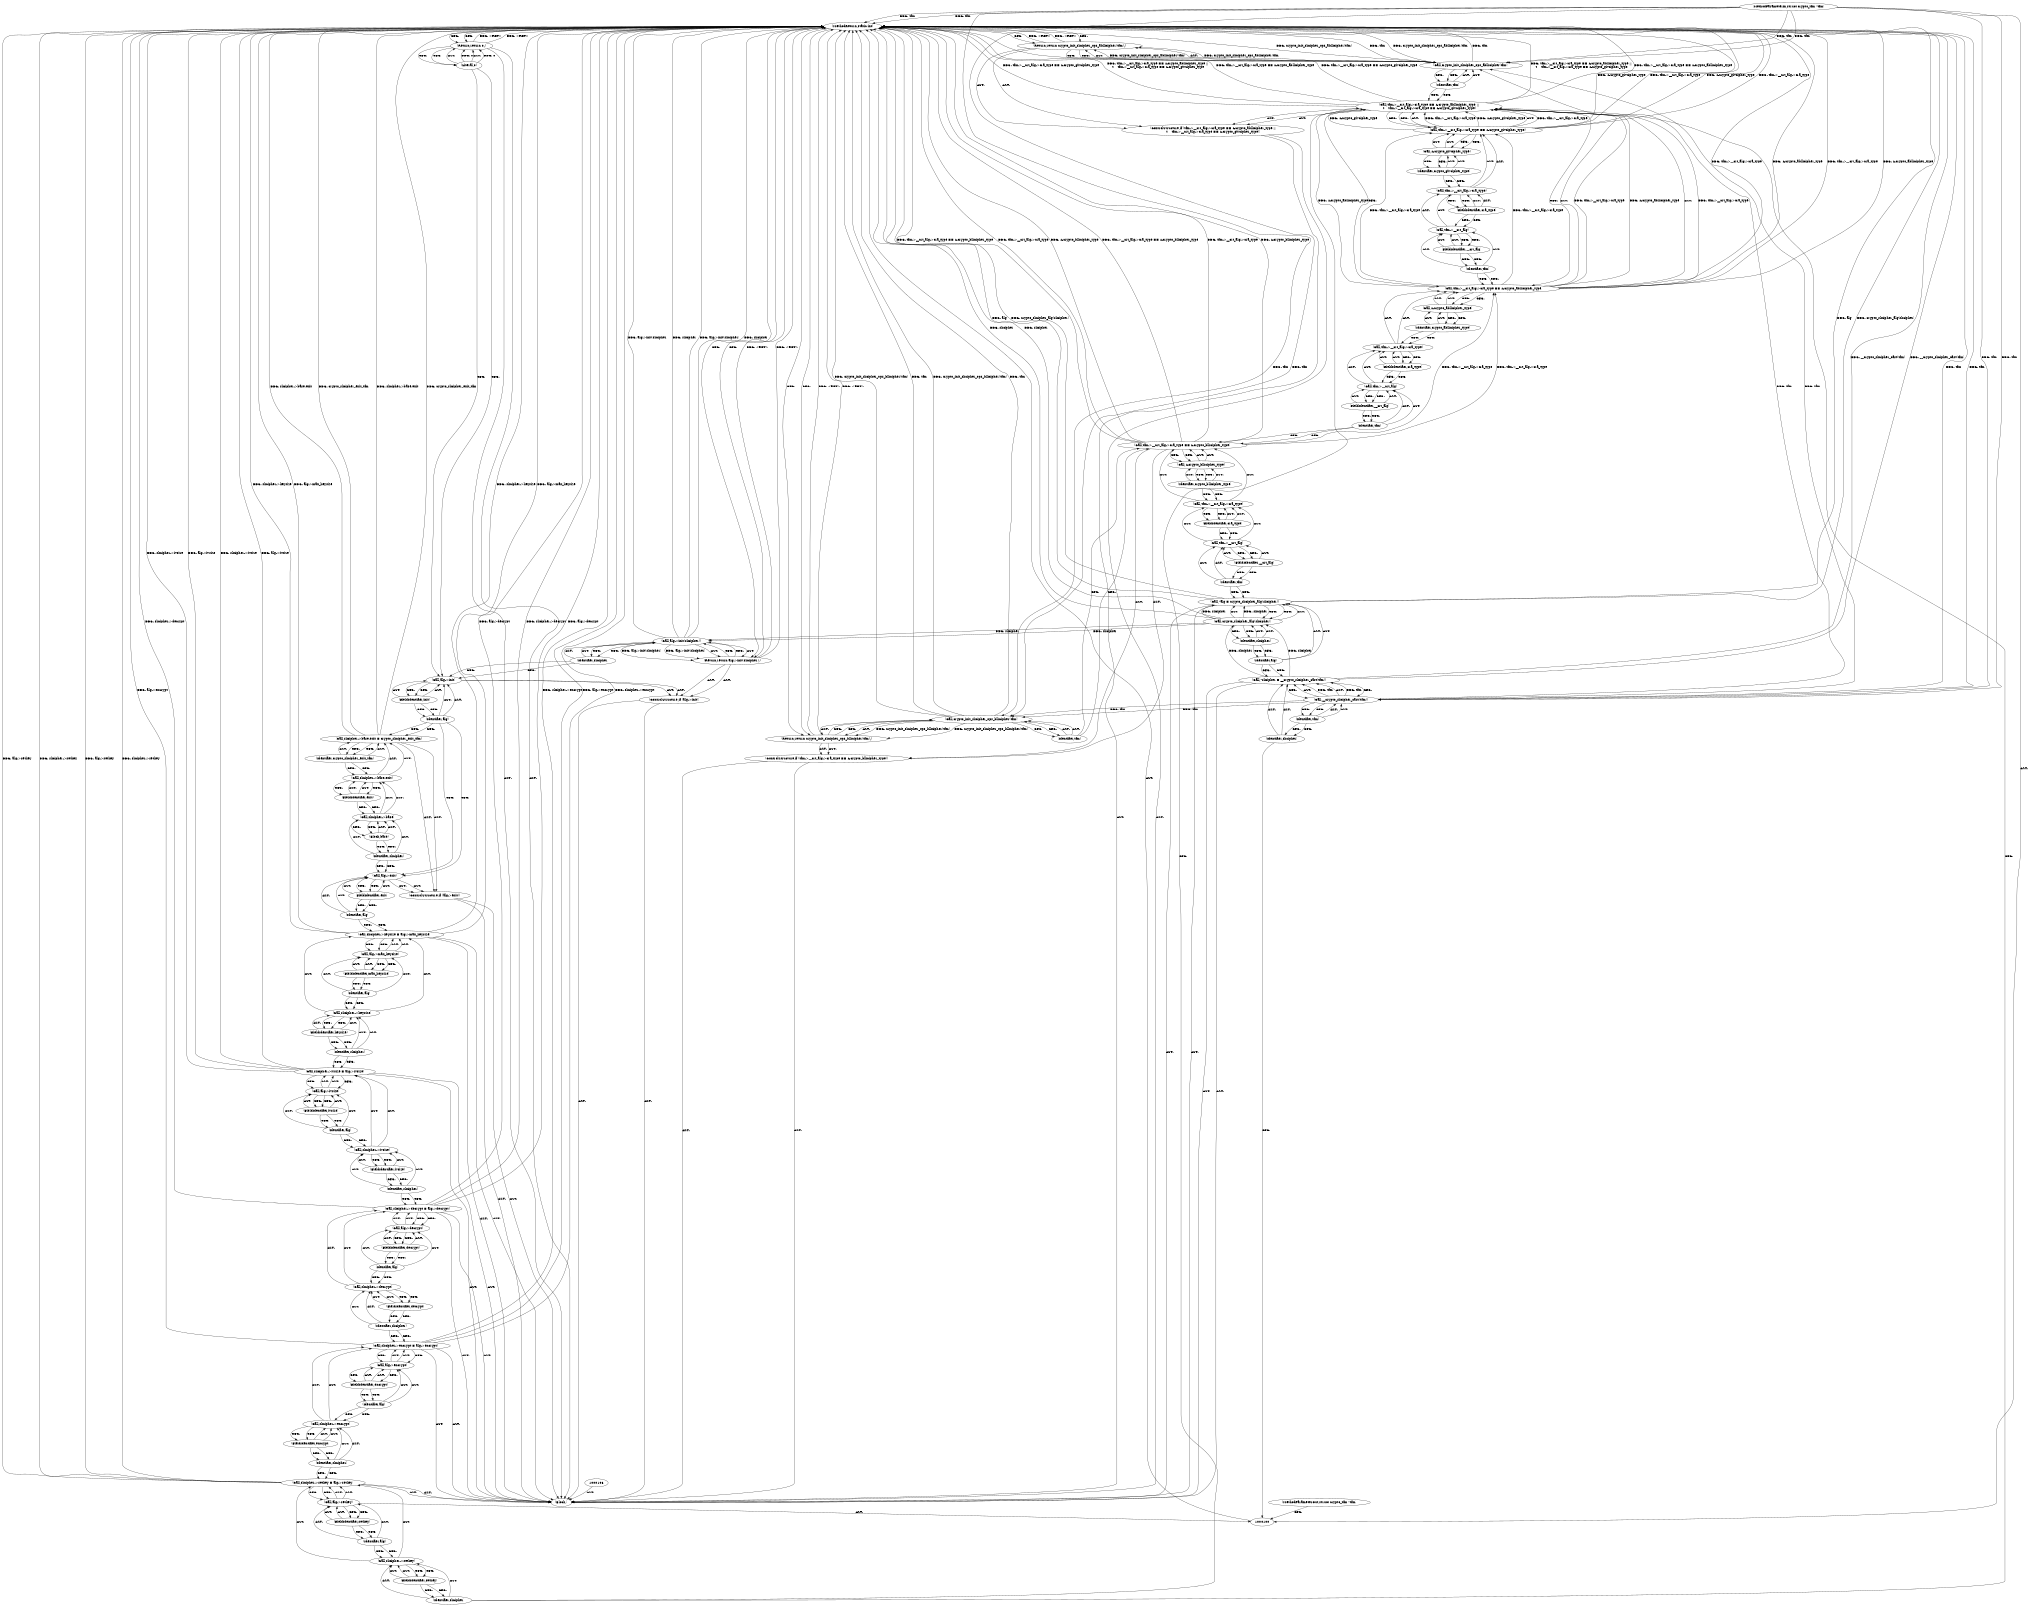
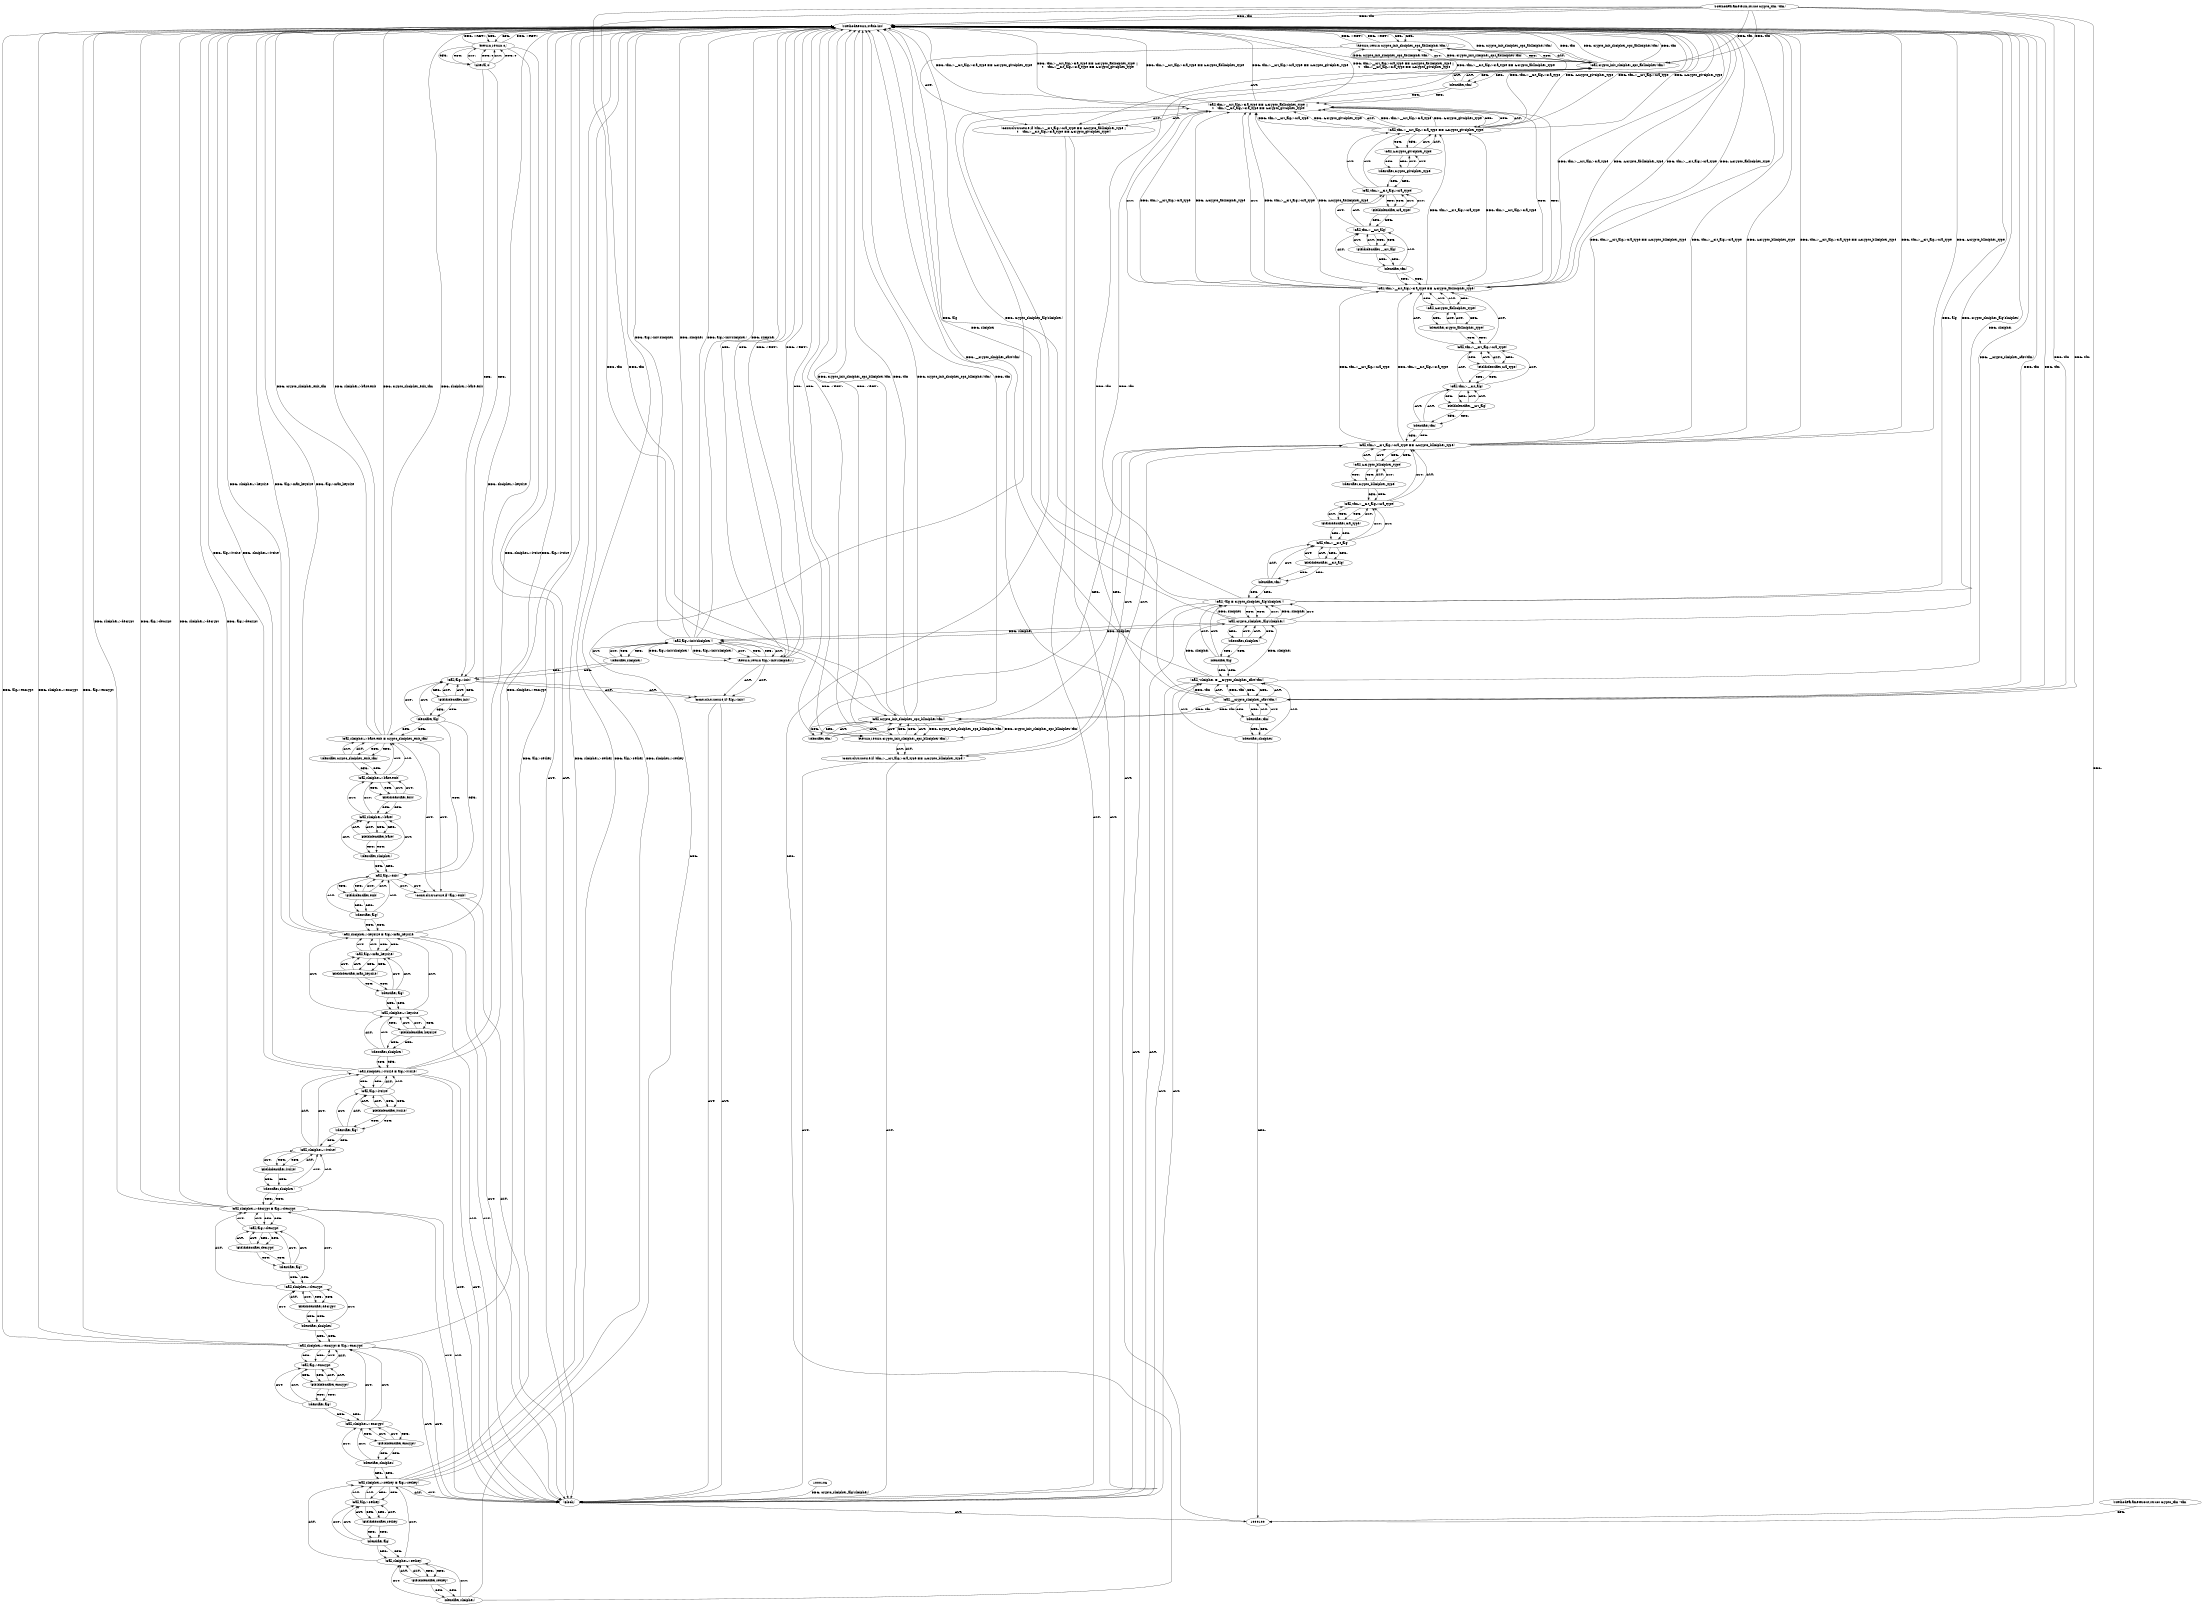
(2025, 768) -> (2098, 768)
(379, 837) -> (377, 837)
(591, 1493) -> (840, 1493)
(804, 1512) -> (912, 1512)
